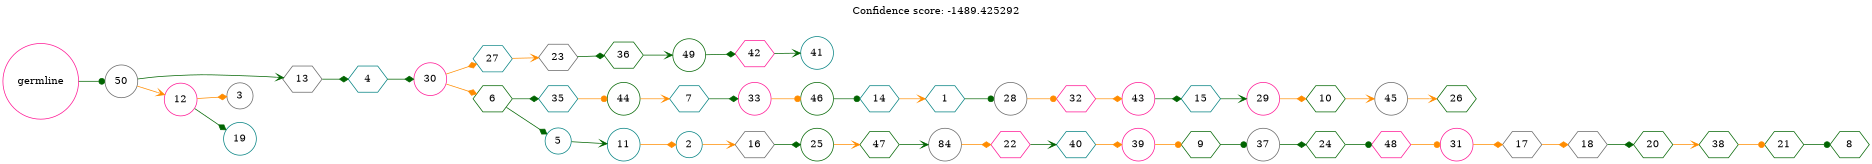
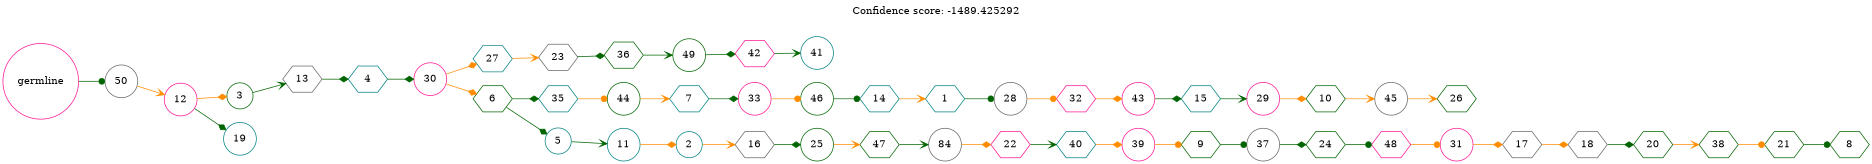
(207, 75) -> (266, 89)
(240, 96) -> (240, 96)
